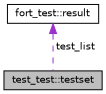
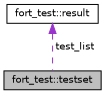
(53, 80) -> (53, 80)
